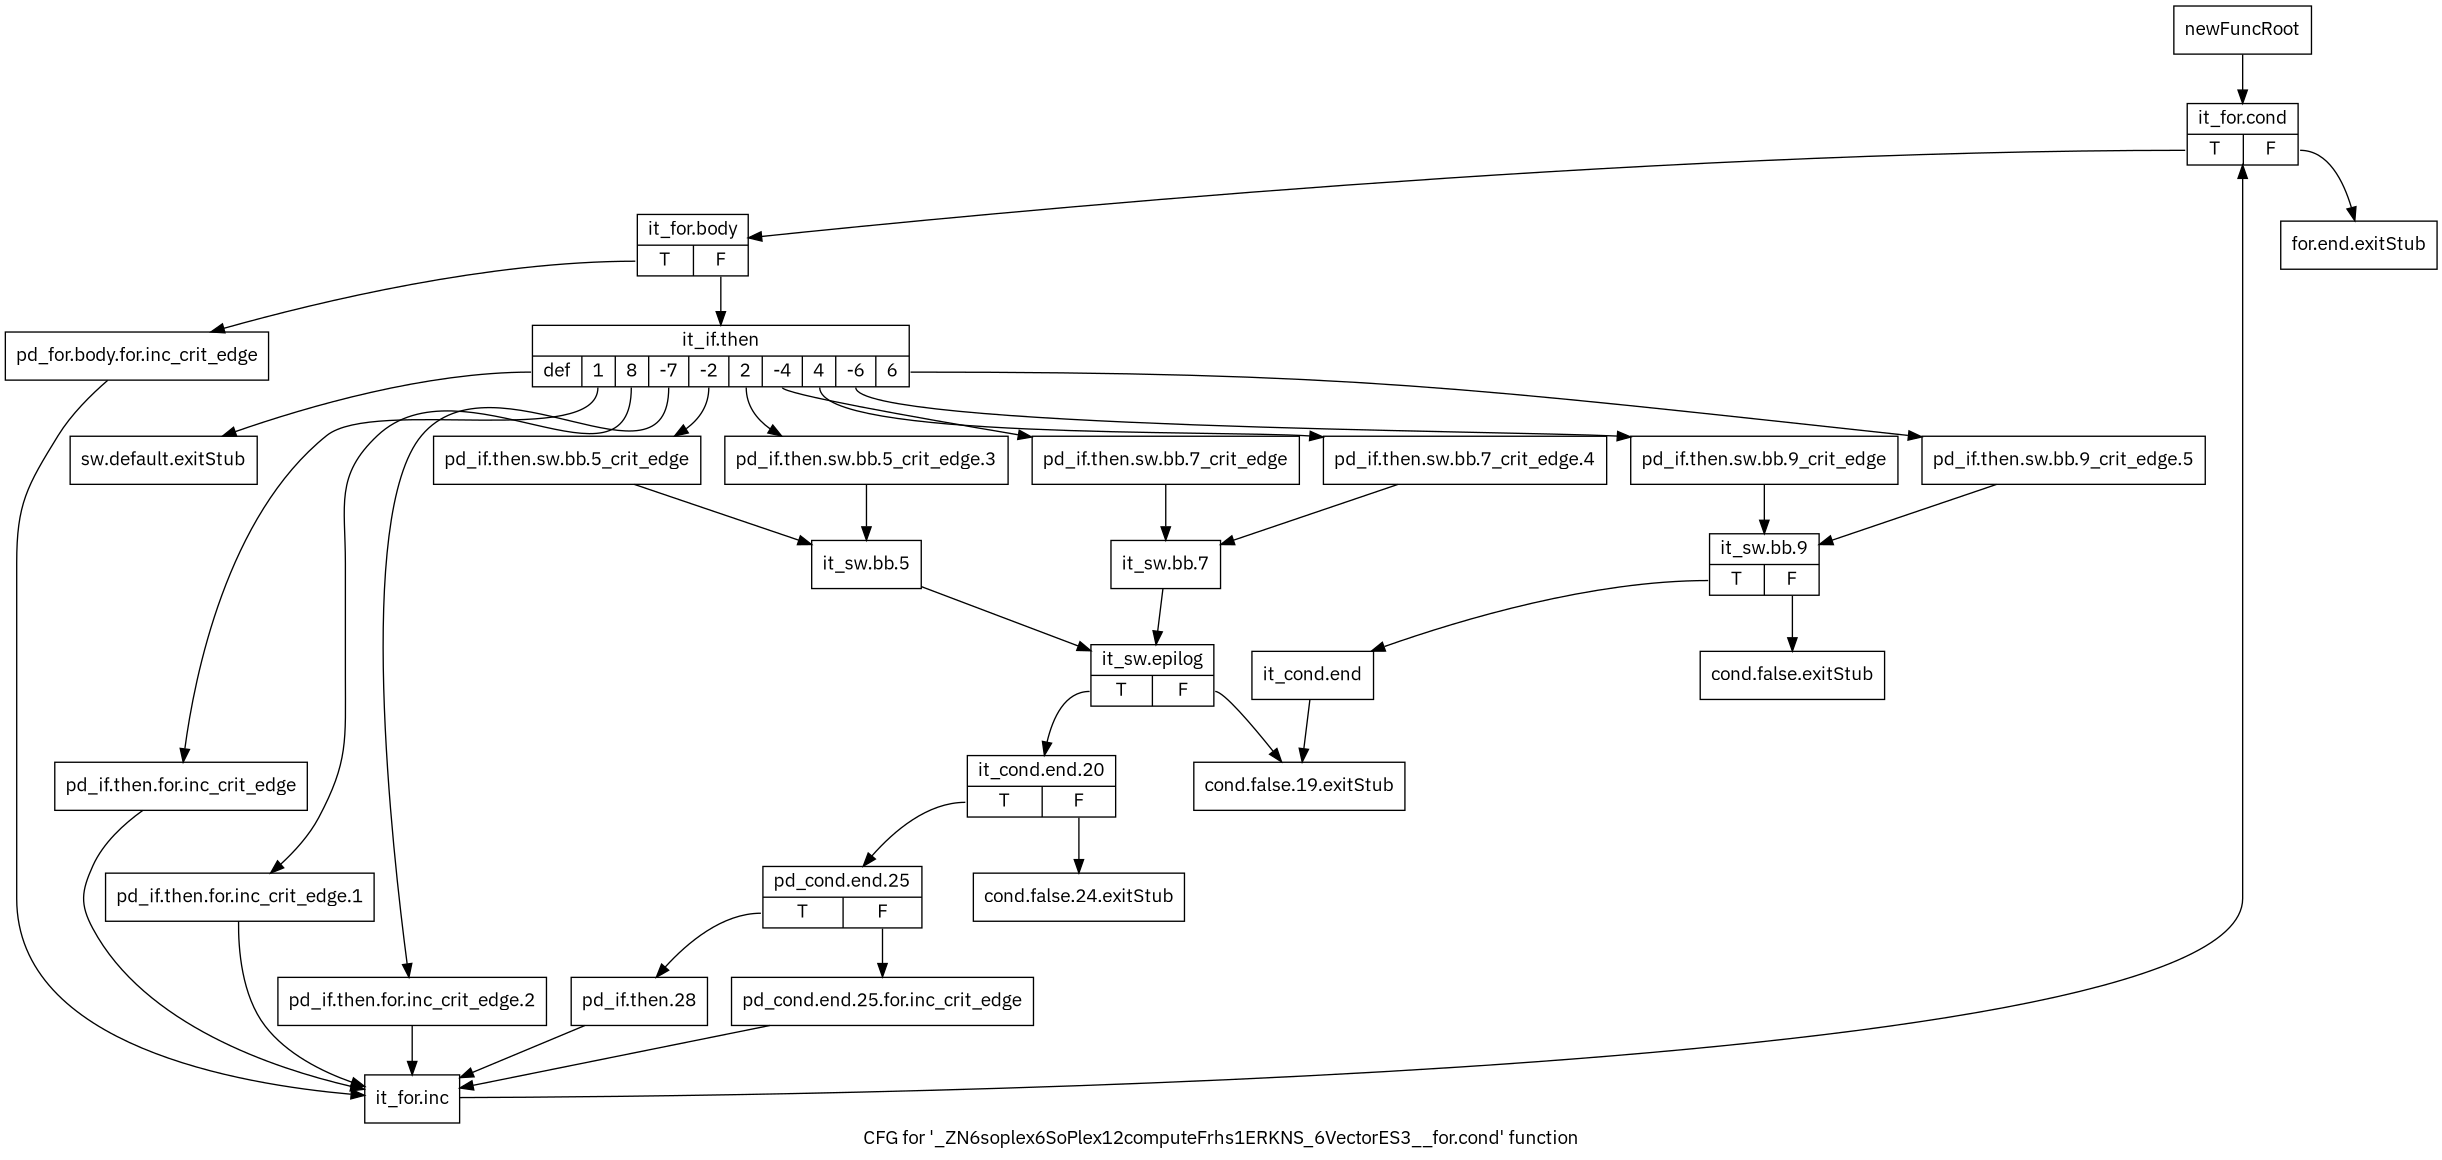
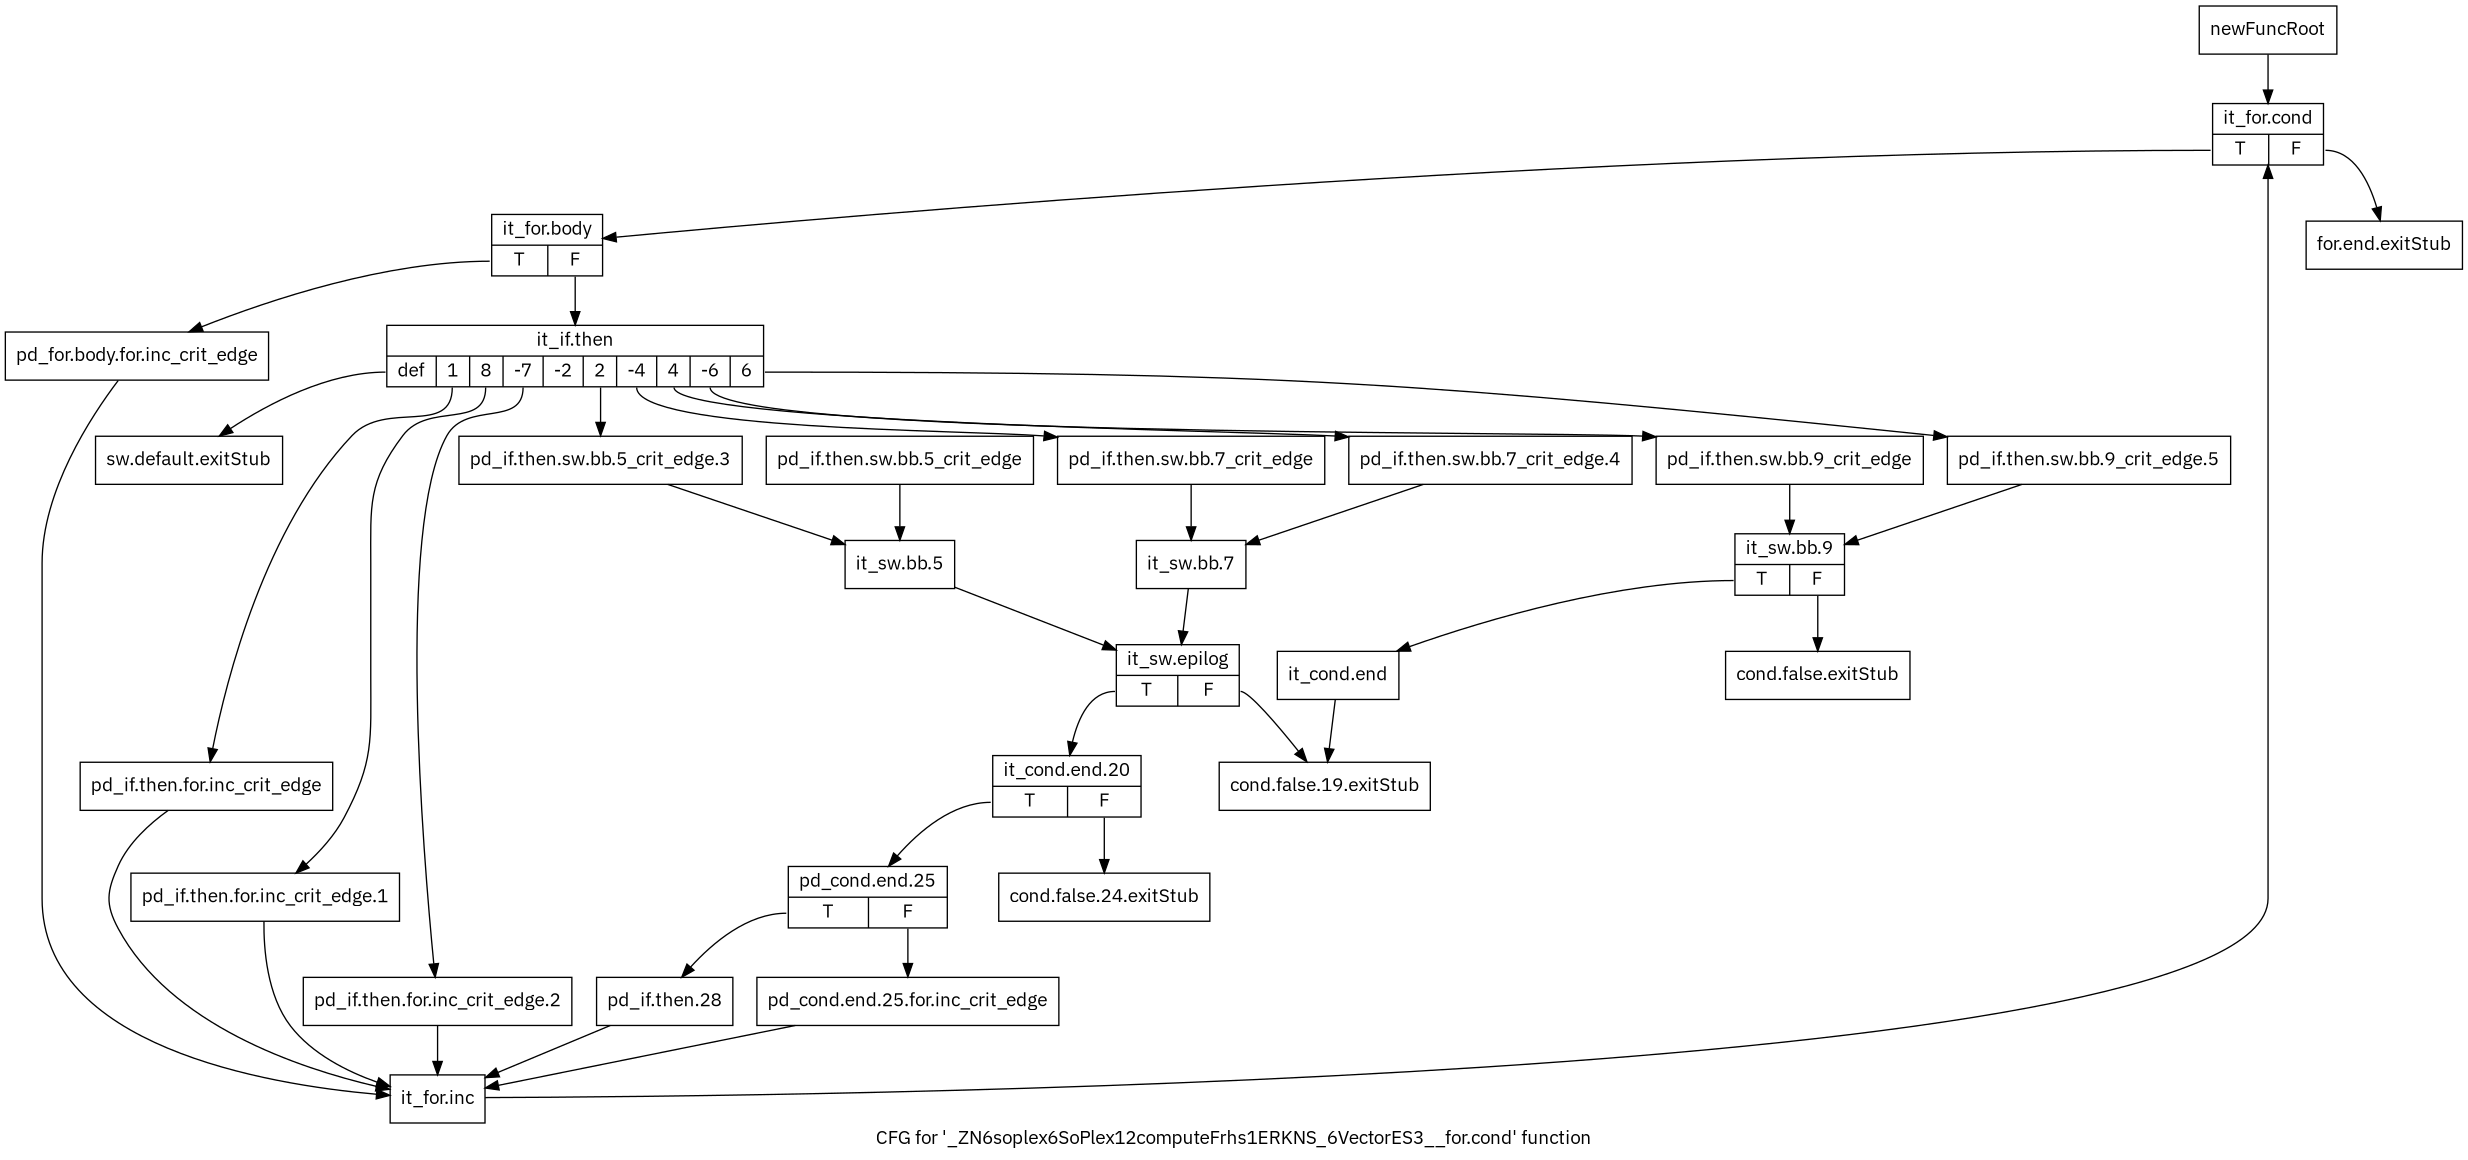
(703, 411) -> none
